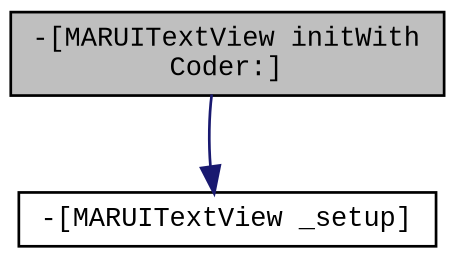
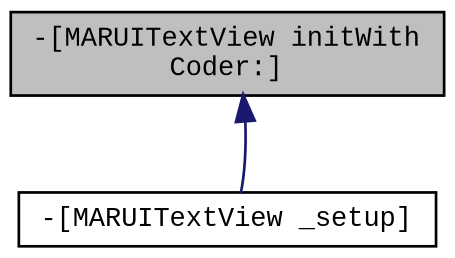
(209, 131) -> (245, 158)
